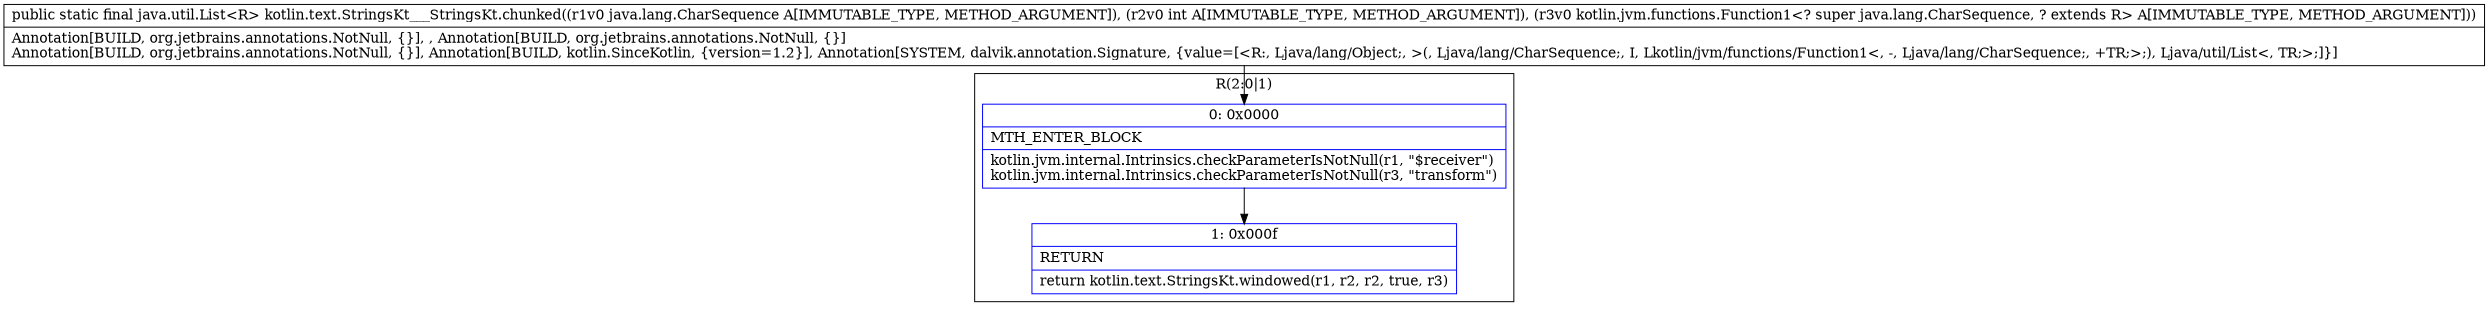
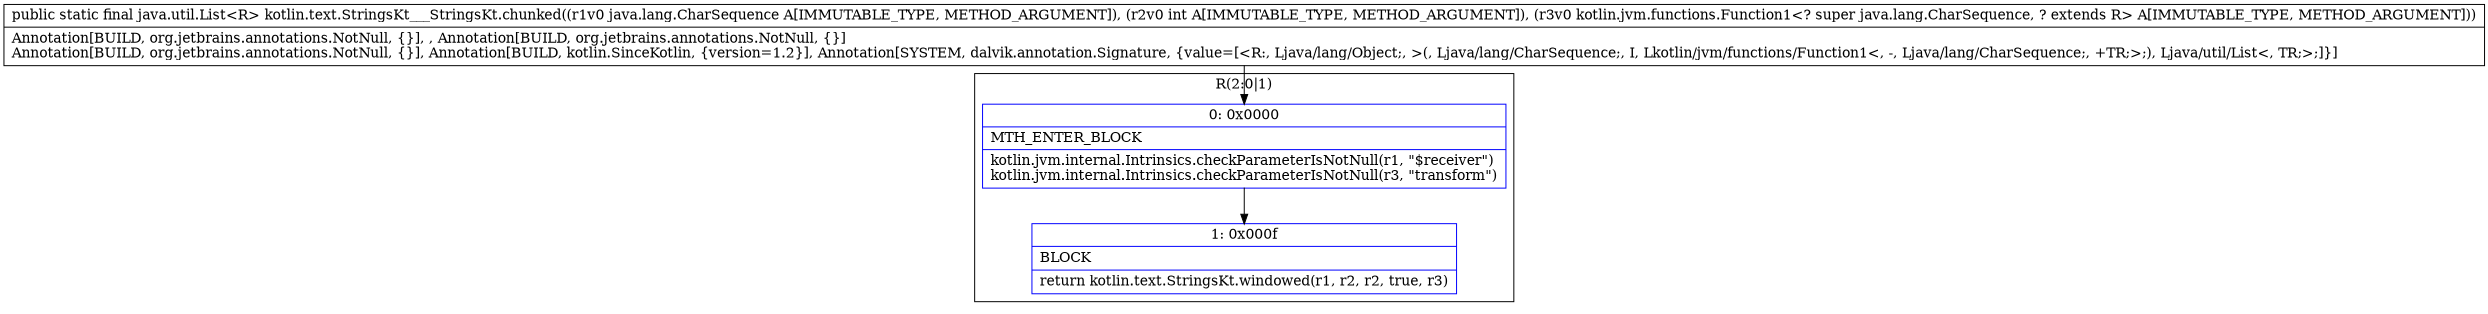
(1072, 258) -> (1066, 258)
